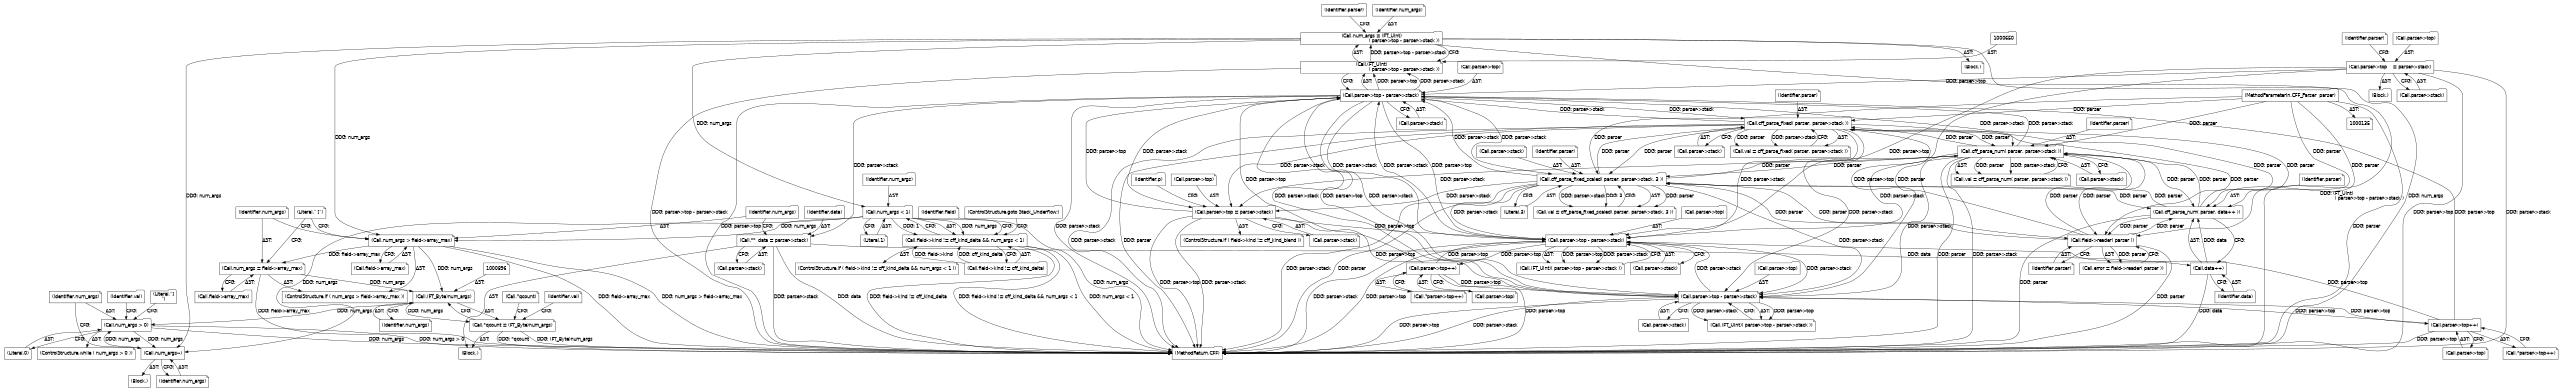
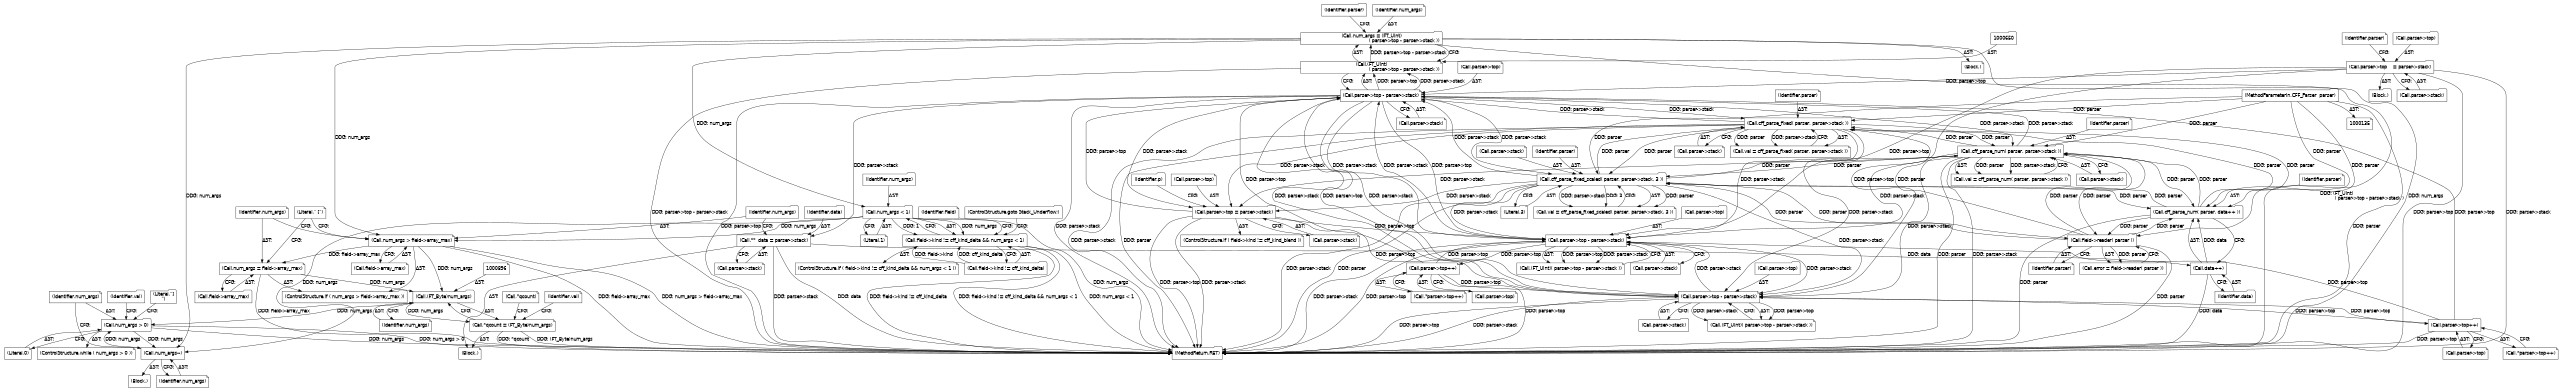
(2113, 153) -> none
(1197, 353) -> (1197, 353)
